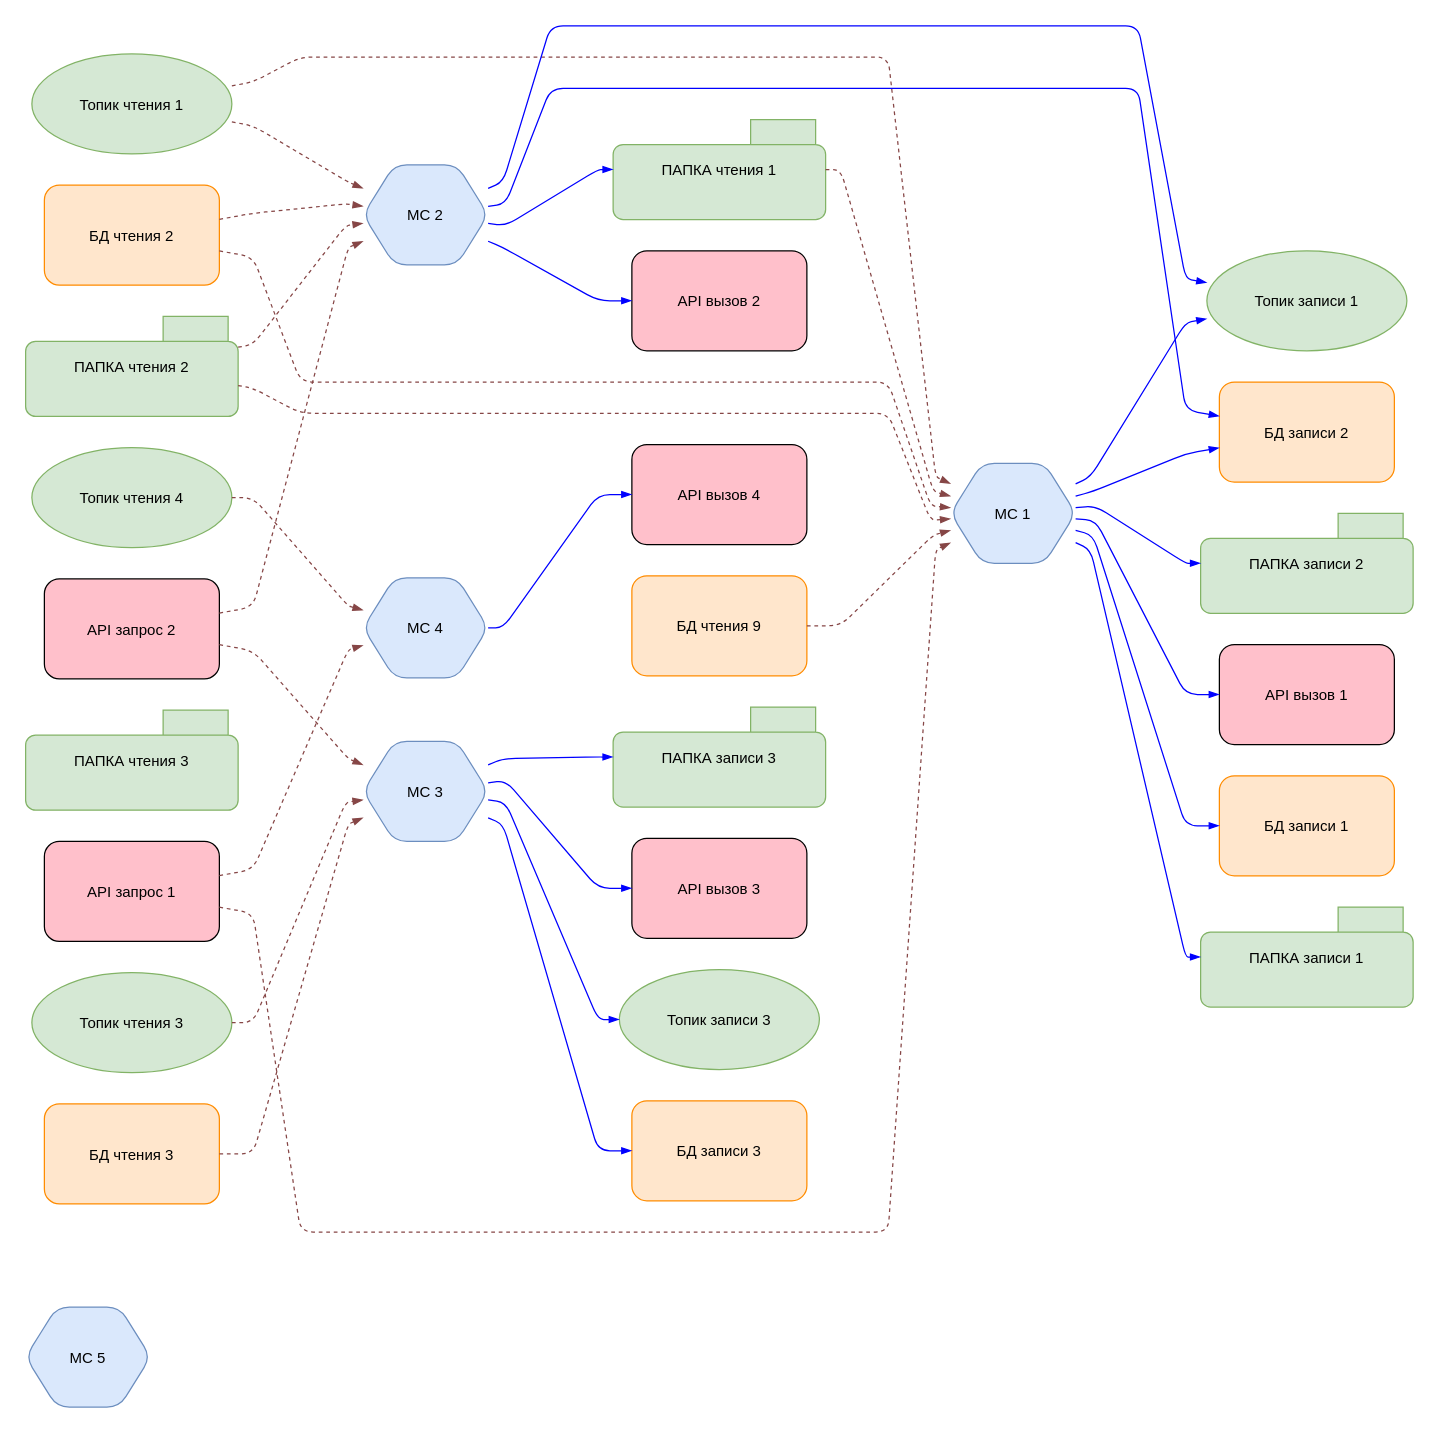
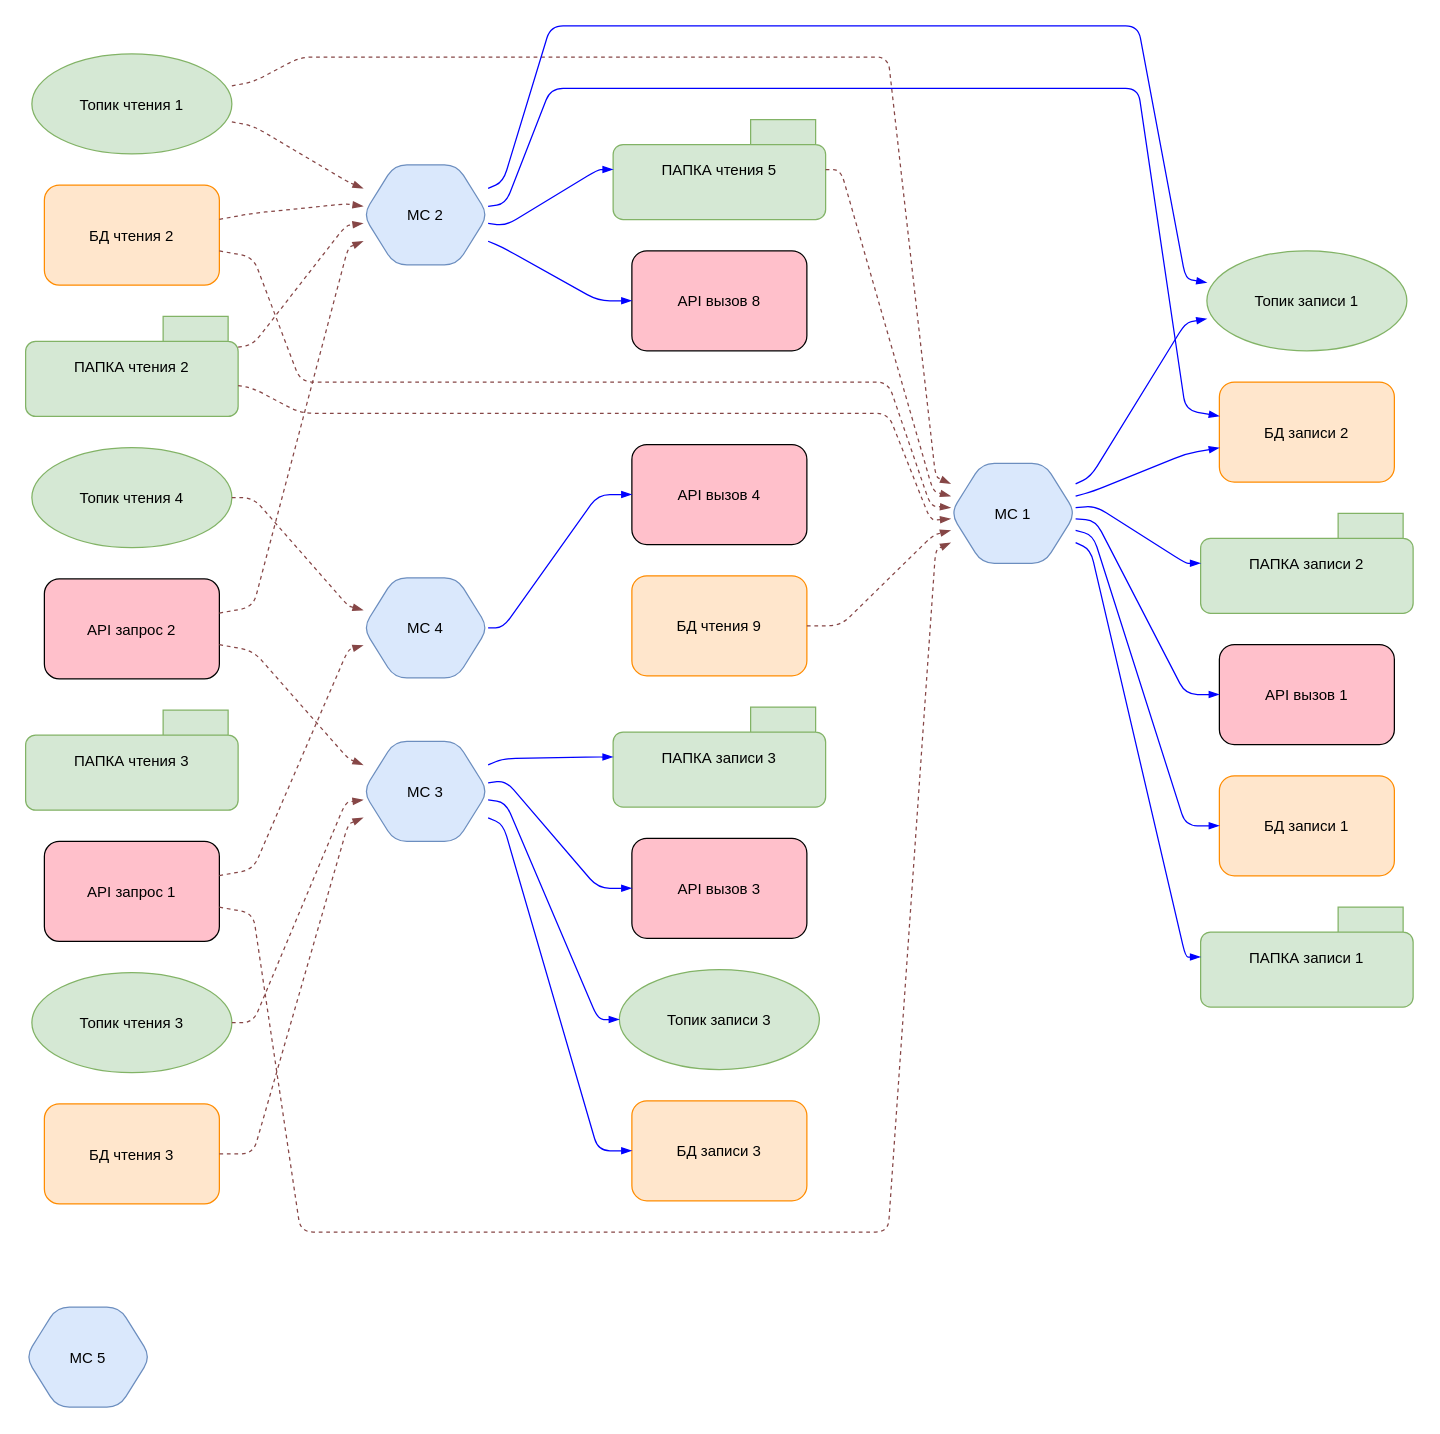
(719, 170) -> (719, 170)
(719, 301) -> (719, 301)
